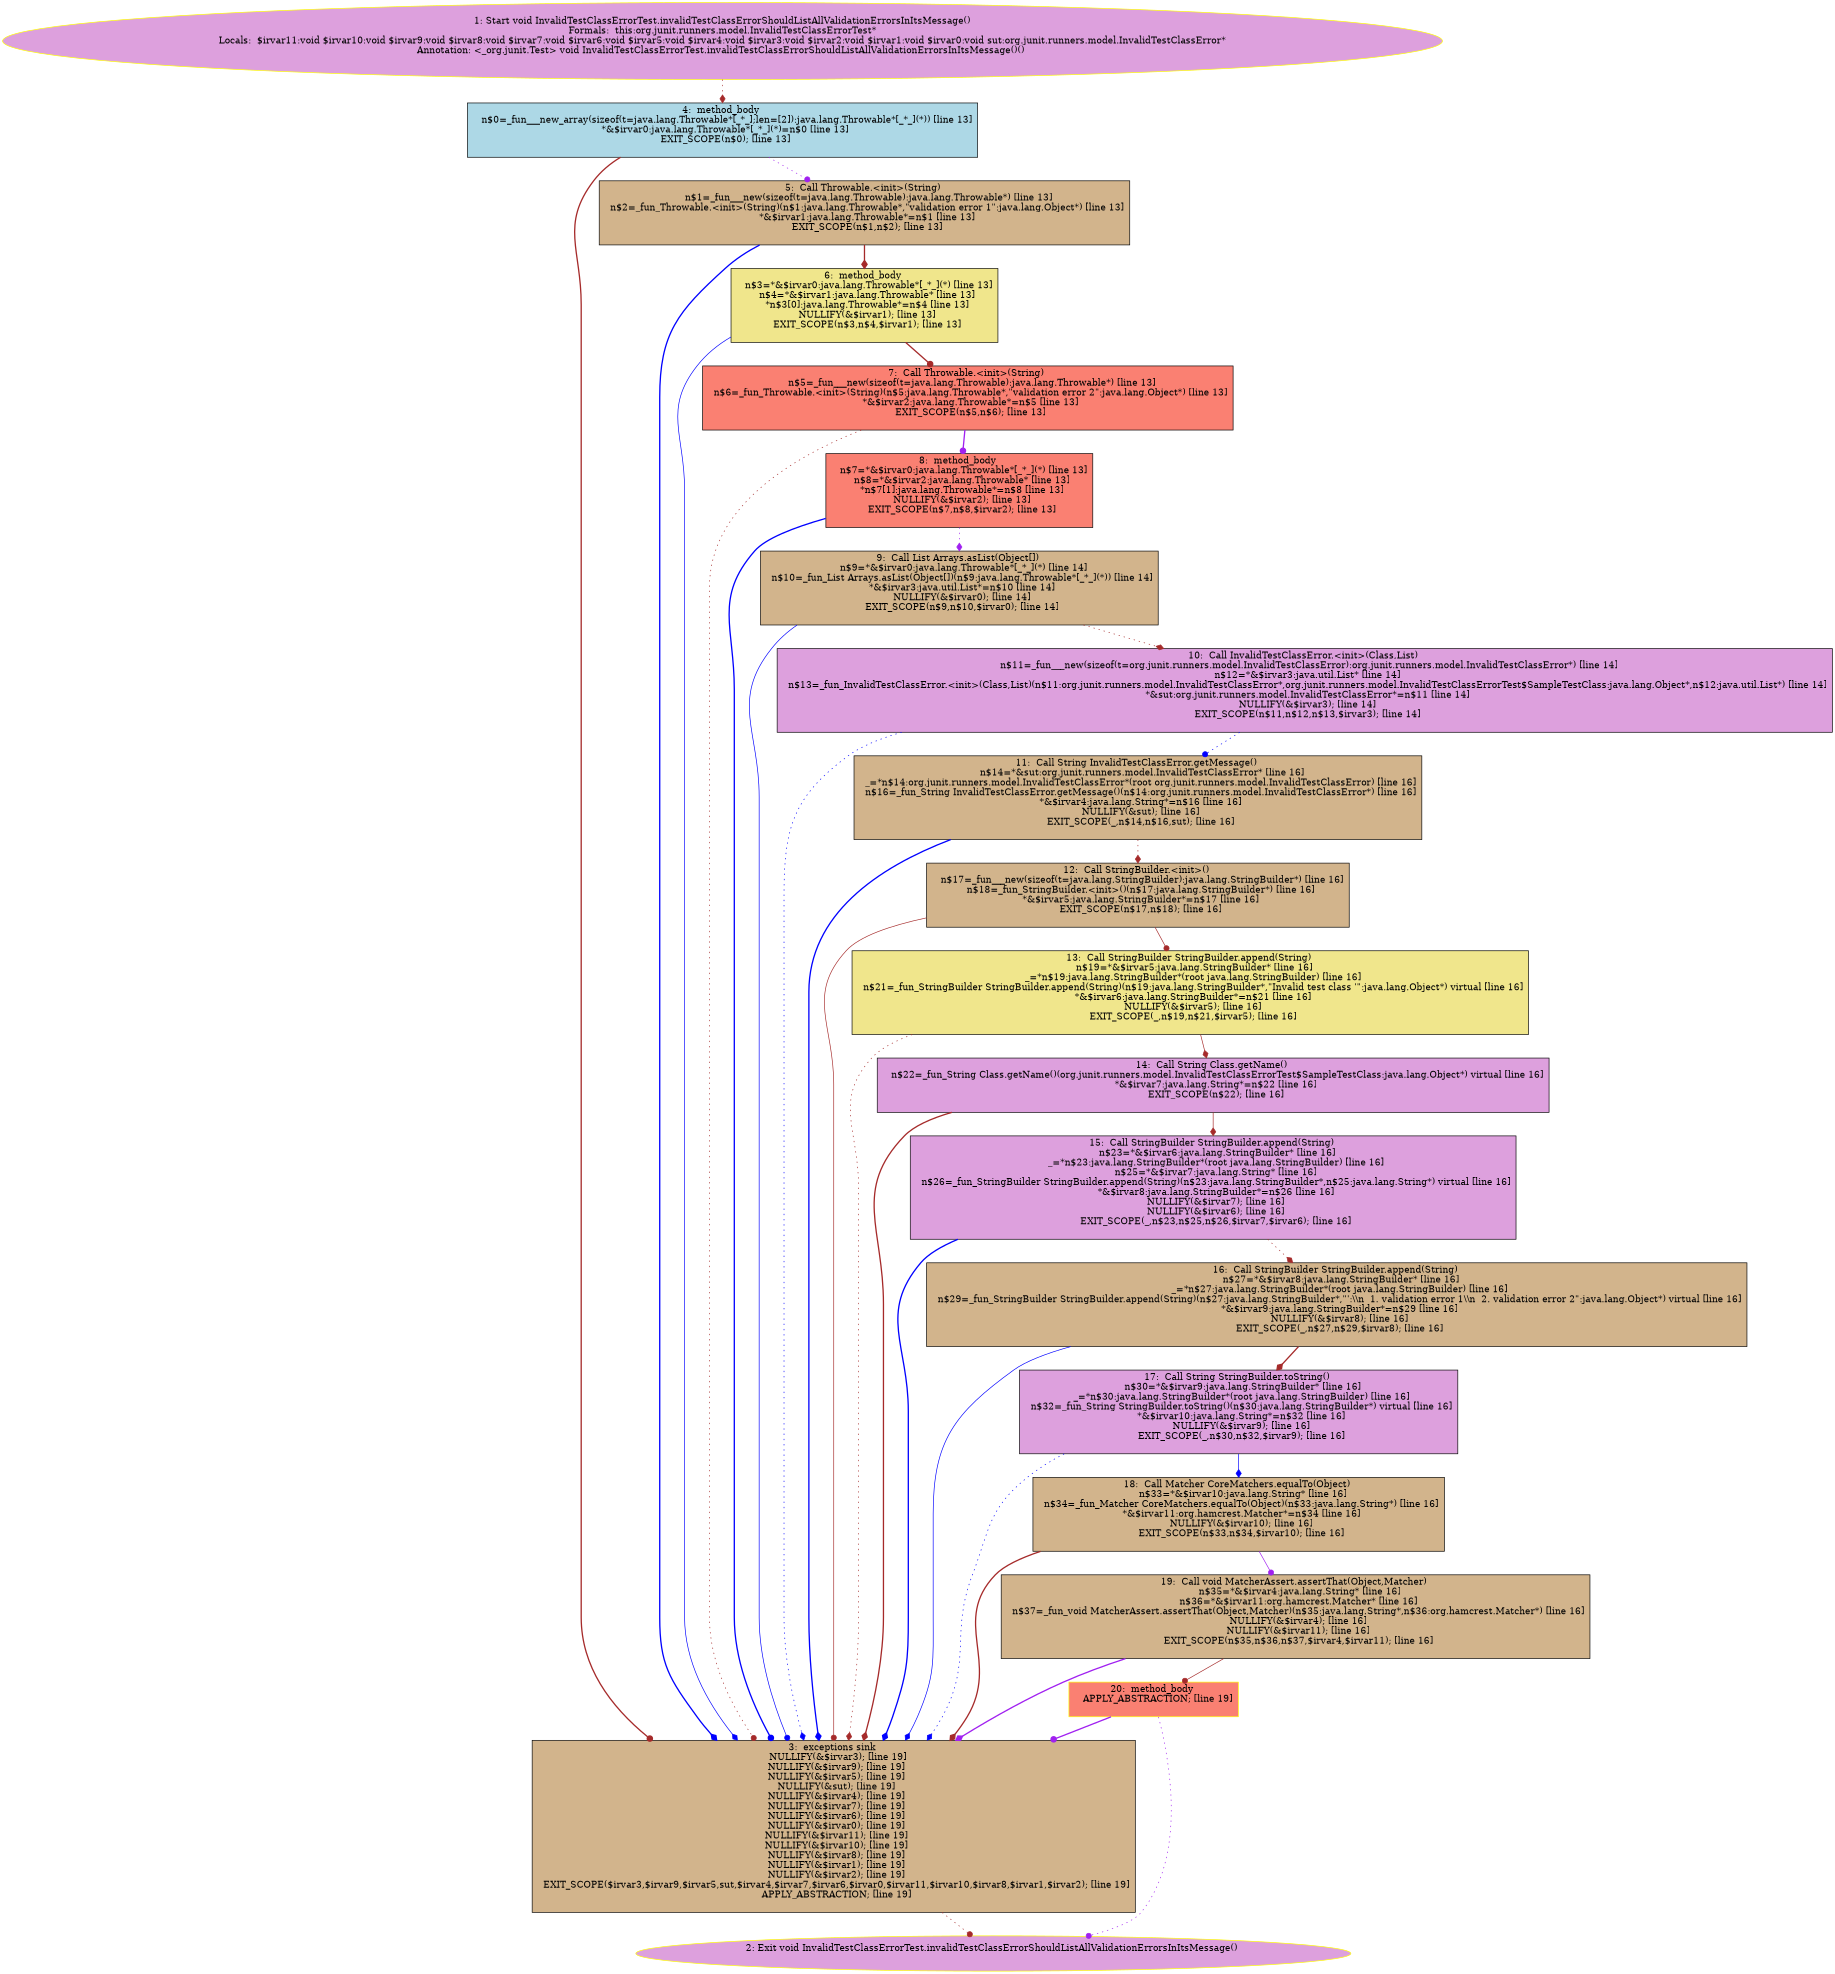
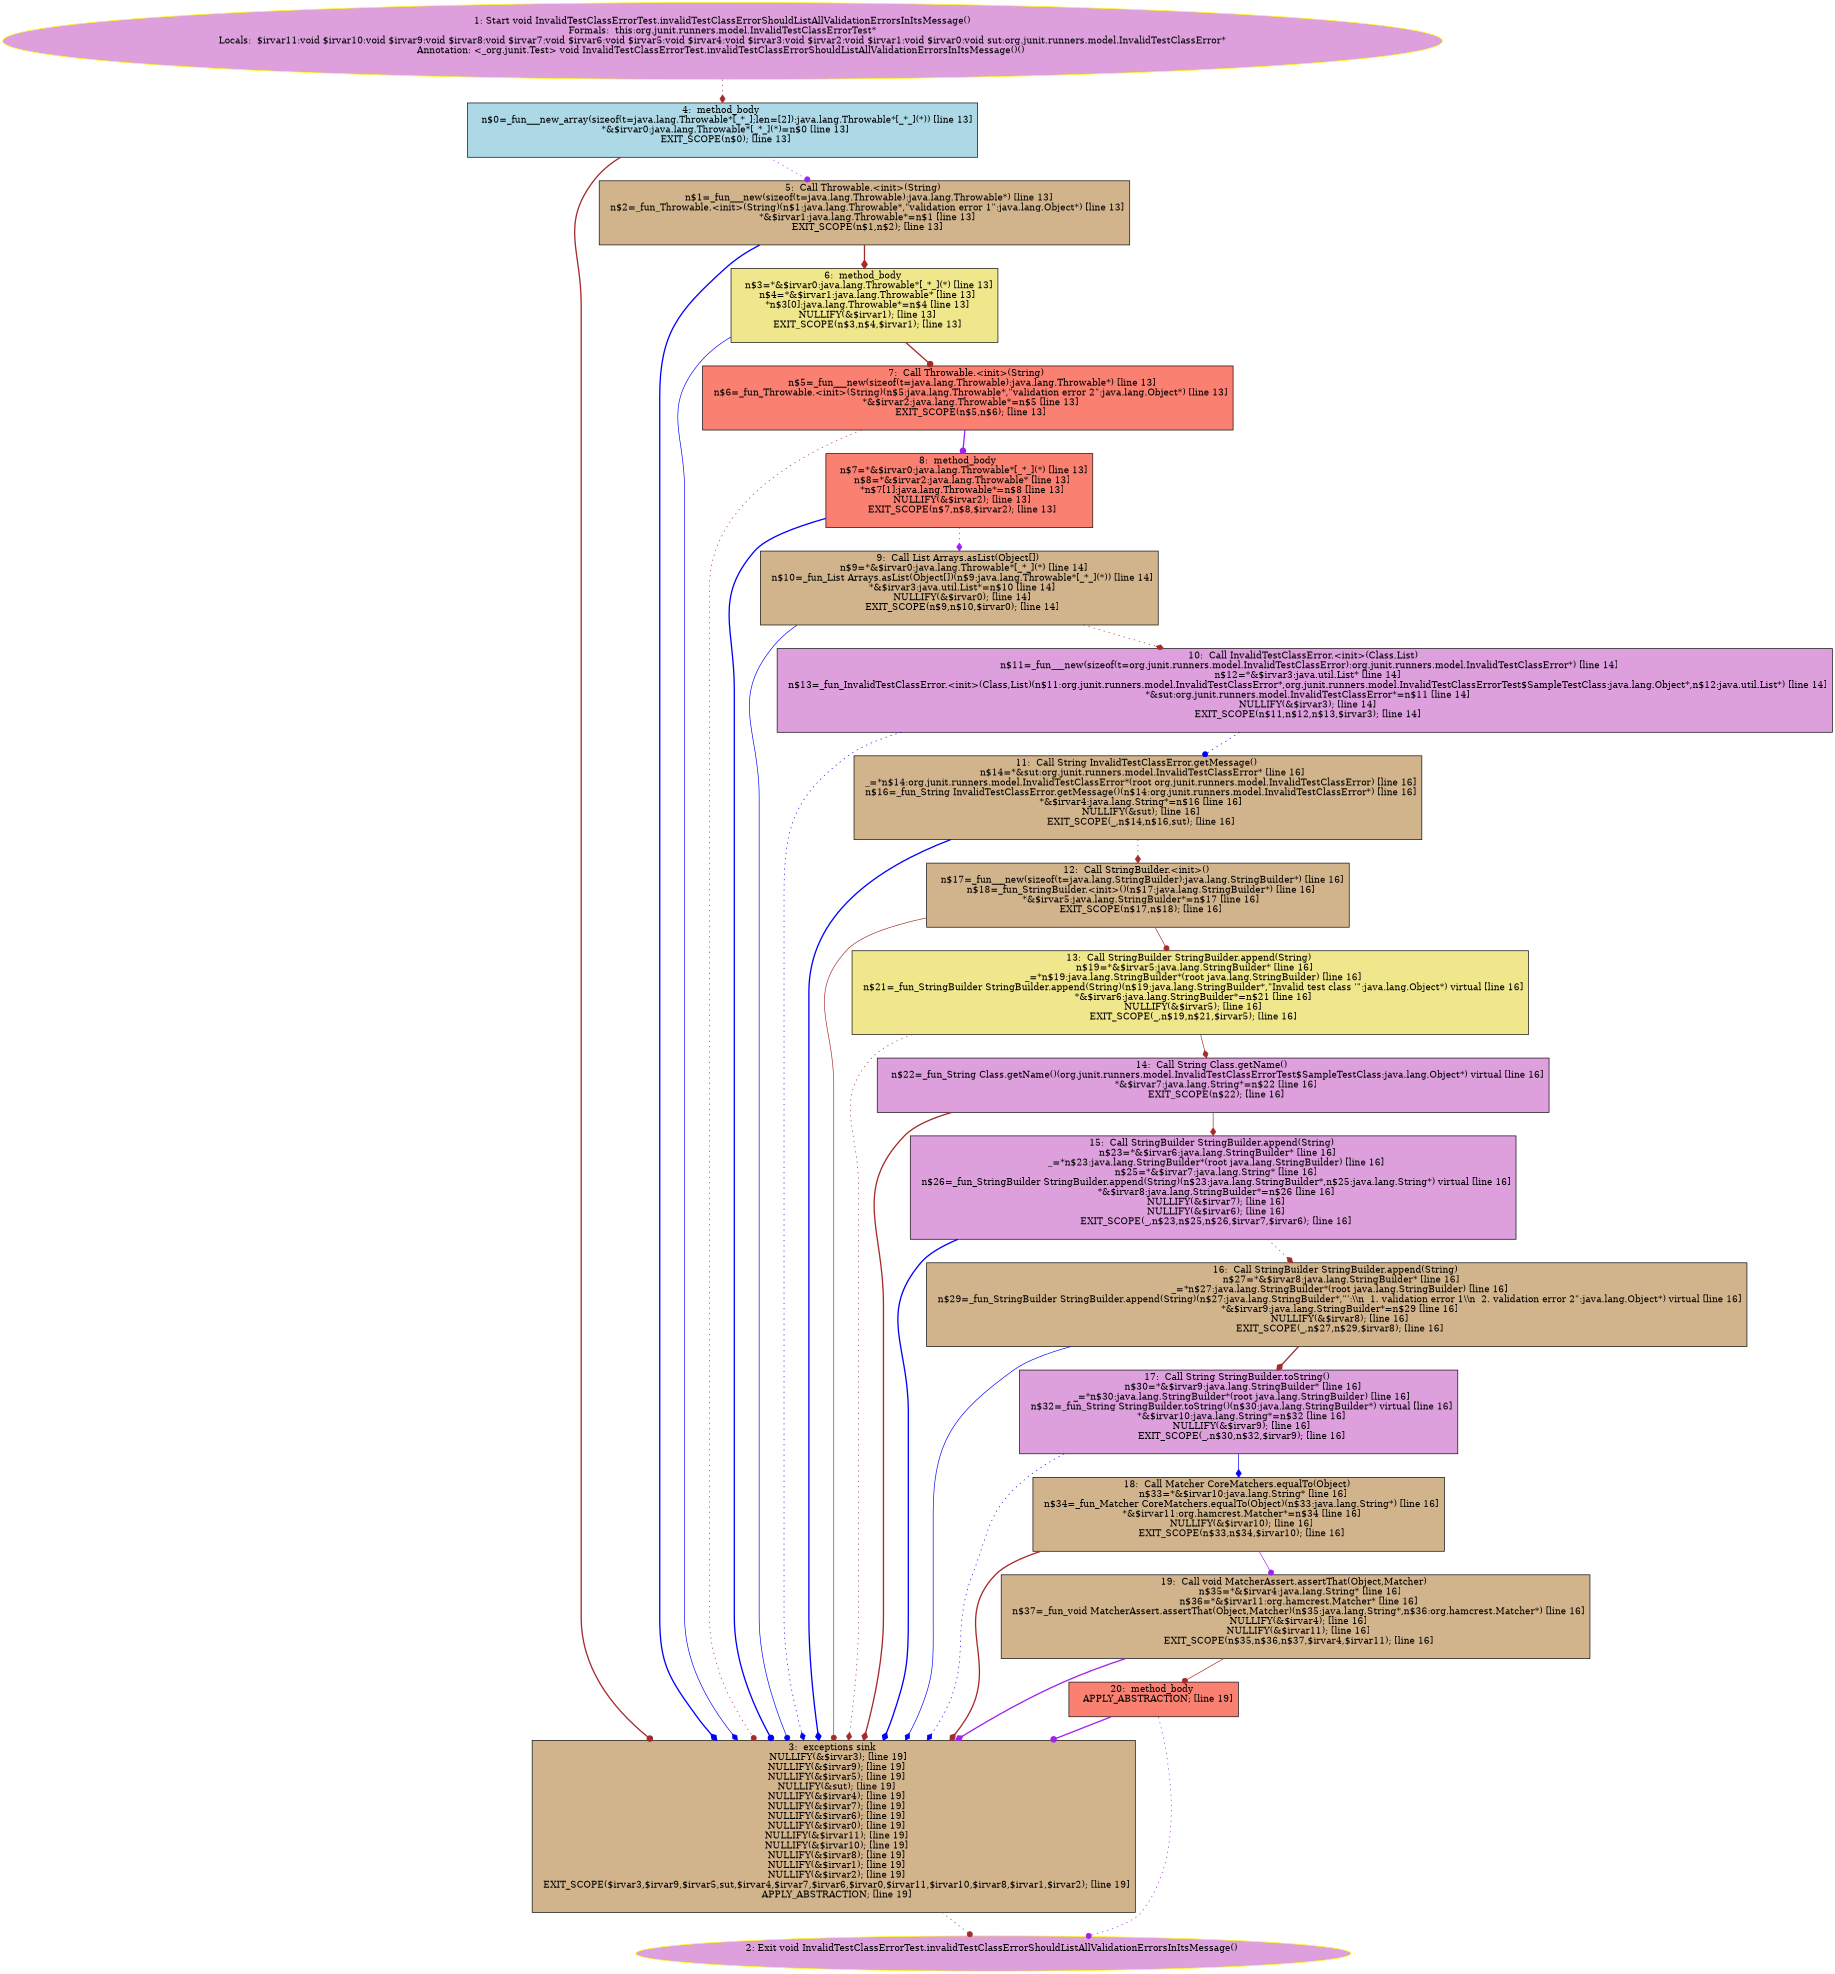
(1154, 1699) -> (1154, 1699)
